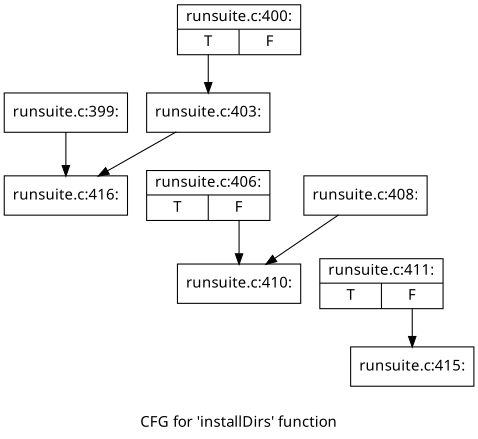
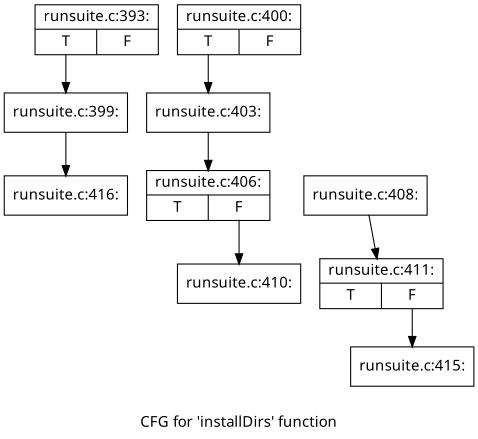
none -> (97, 30)
(142, 151) -> (208, 146)
(307, 237) -> (372, 232)
